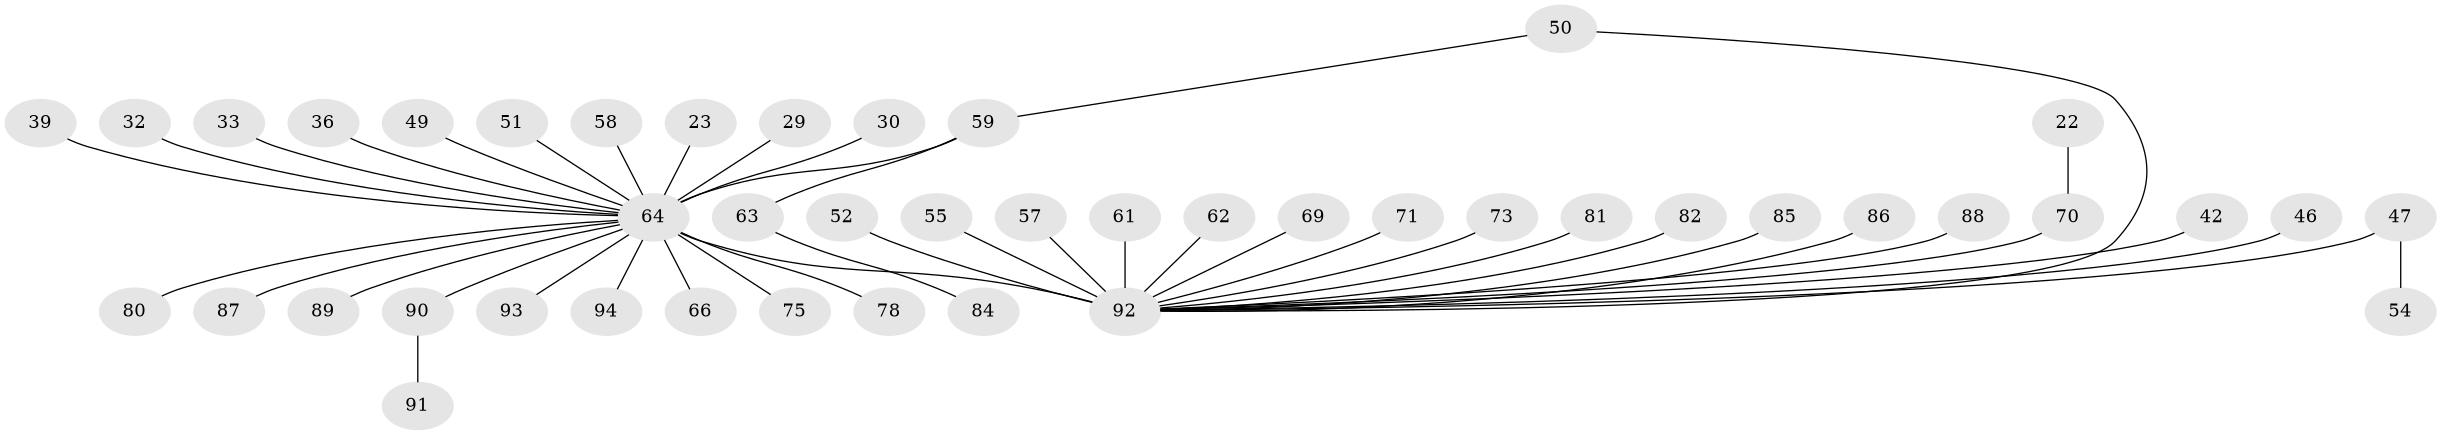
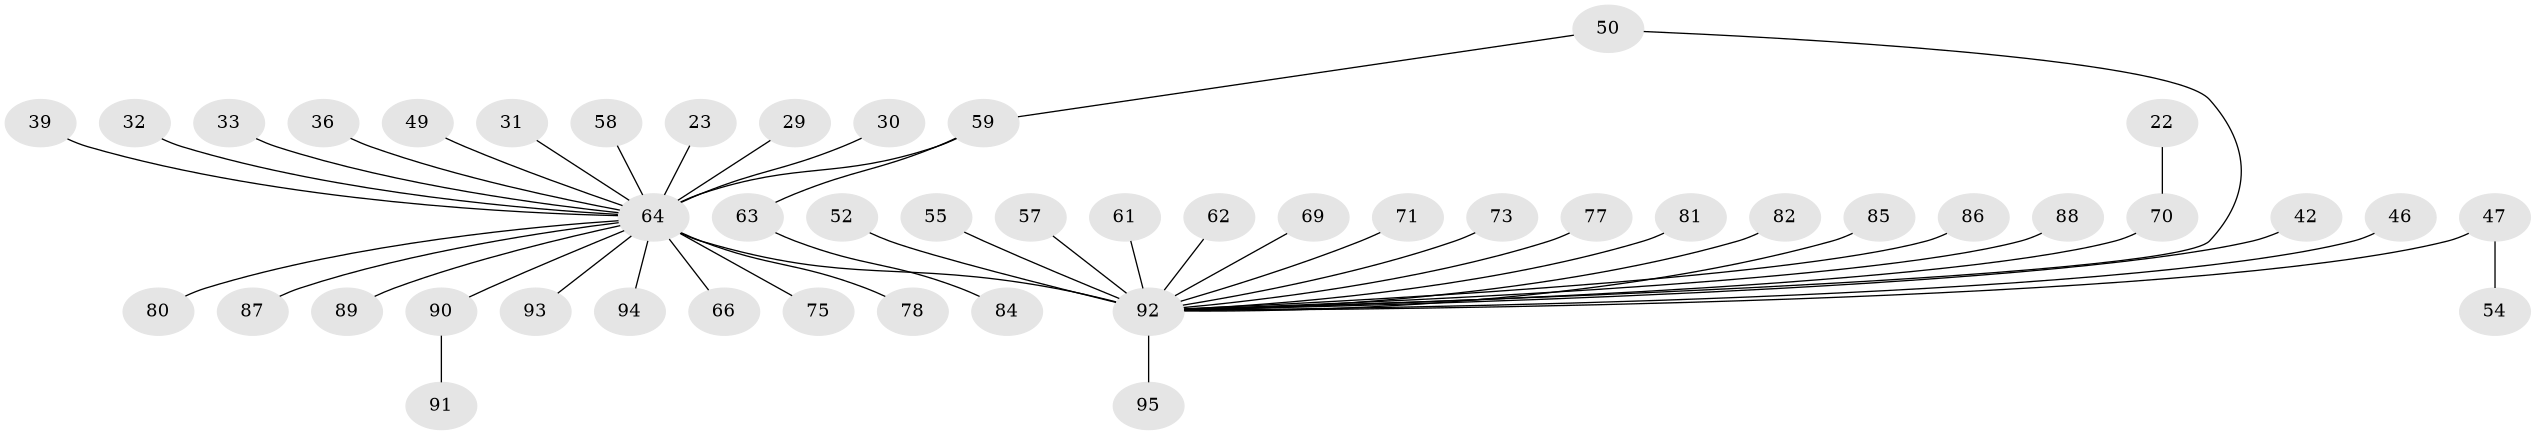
(512, 123) -> (512, 123)
none -> (1597, 217)
none -> (1149, 406)
